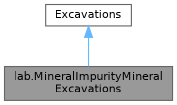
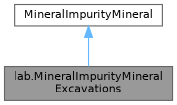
(89, 15) -> (89, 15)
